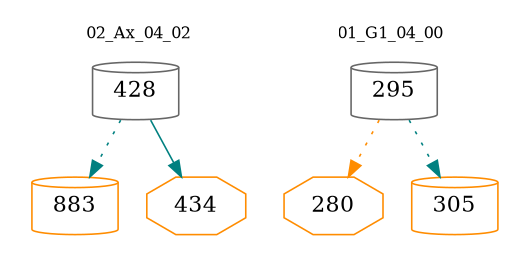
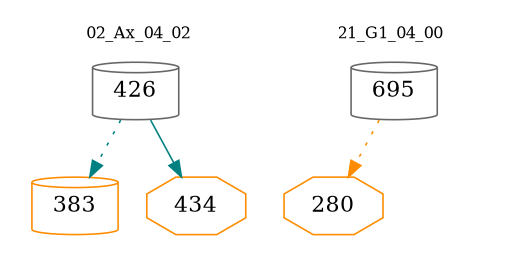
(391, 34) -> (391, 34)
(136, 91) -> (136, 91)
(394, 91) -> (394, 91)
(75, 206) -> (75, 206)
(455, 206) -> none
